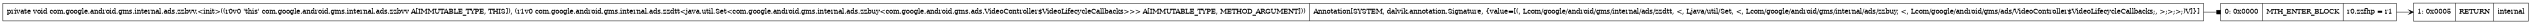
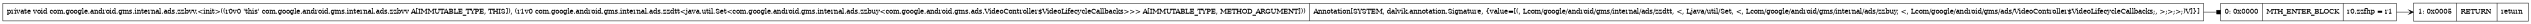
(2511, 12) -> (2512, 12)
